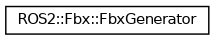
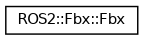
(107, 20) -> (72, 20)
